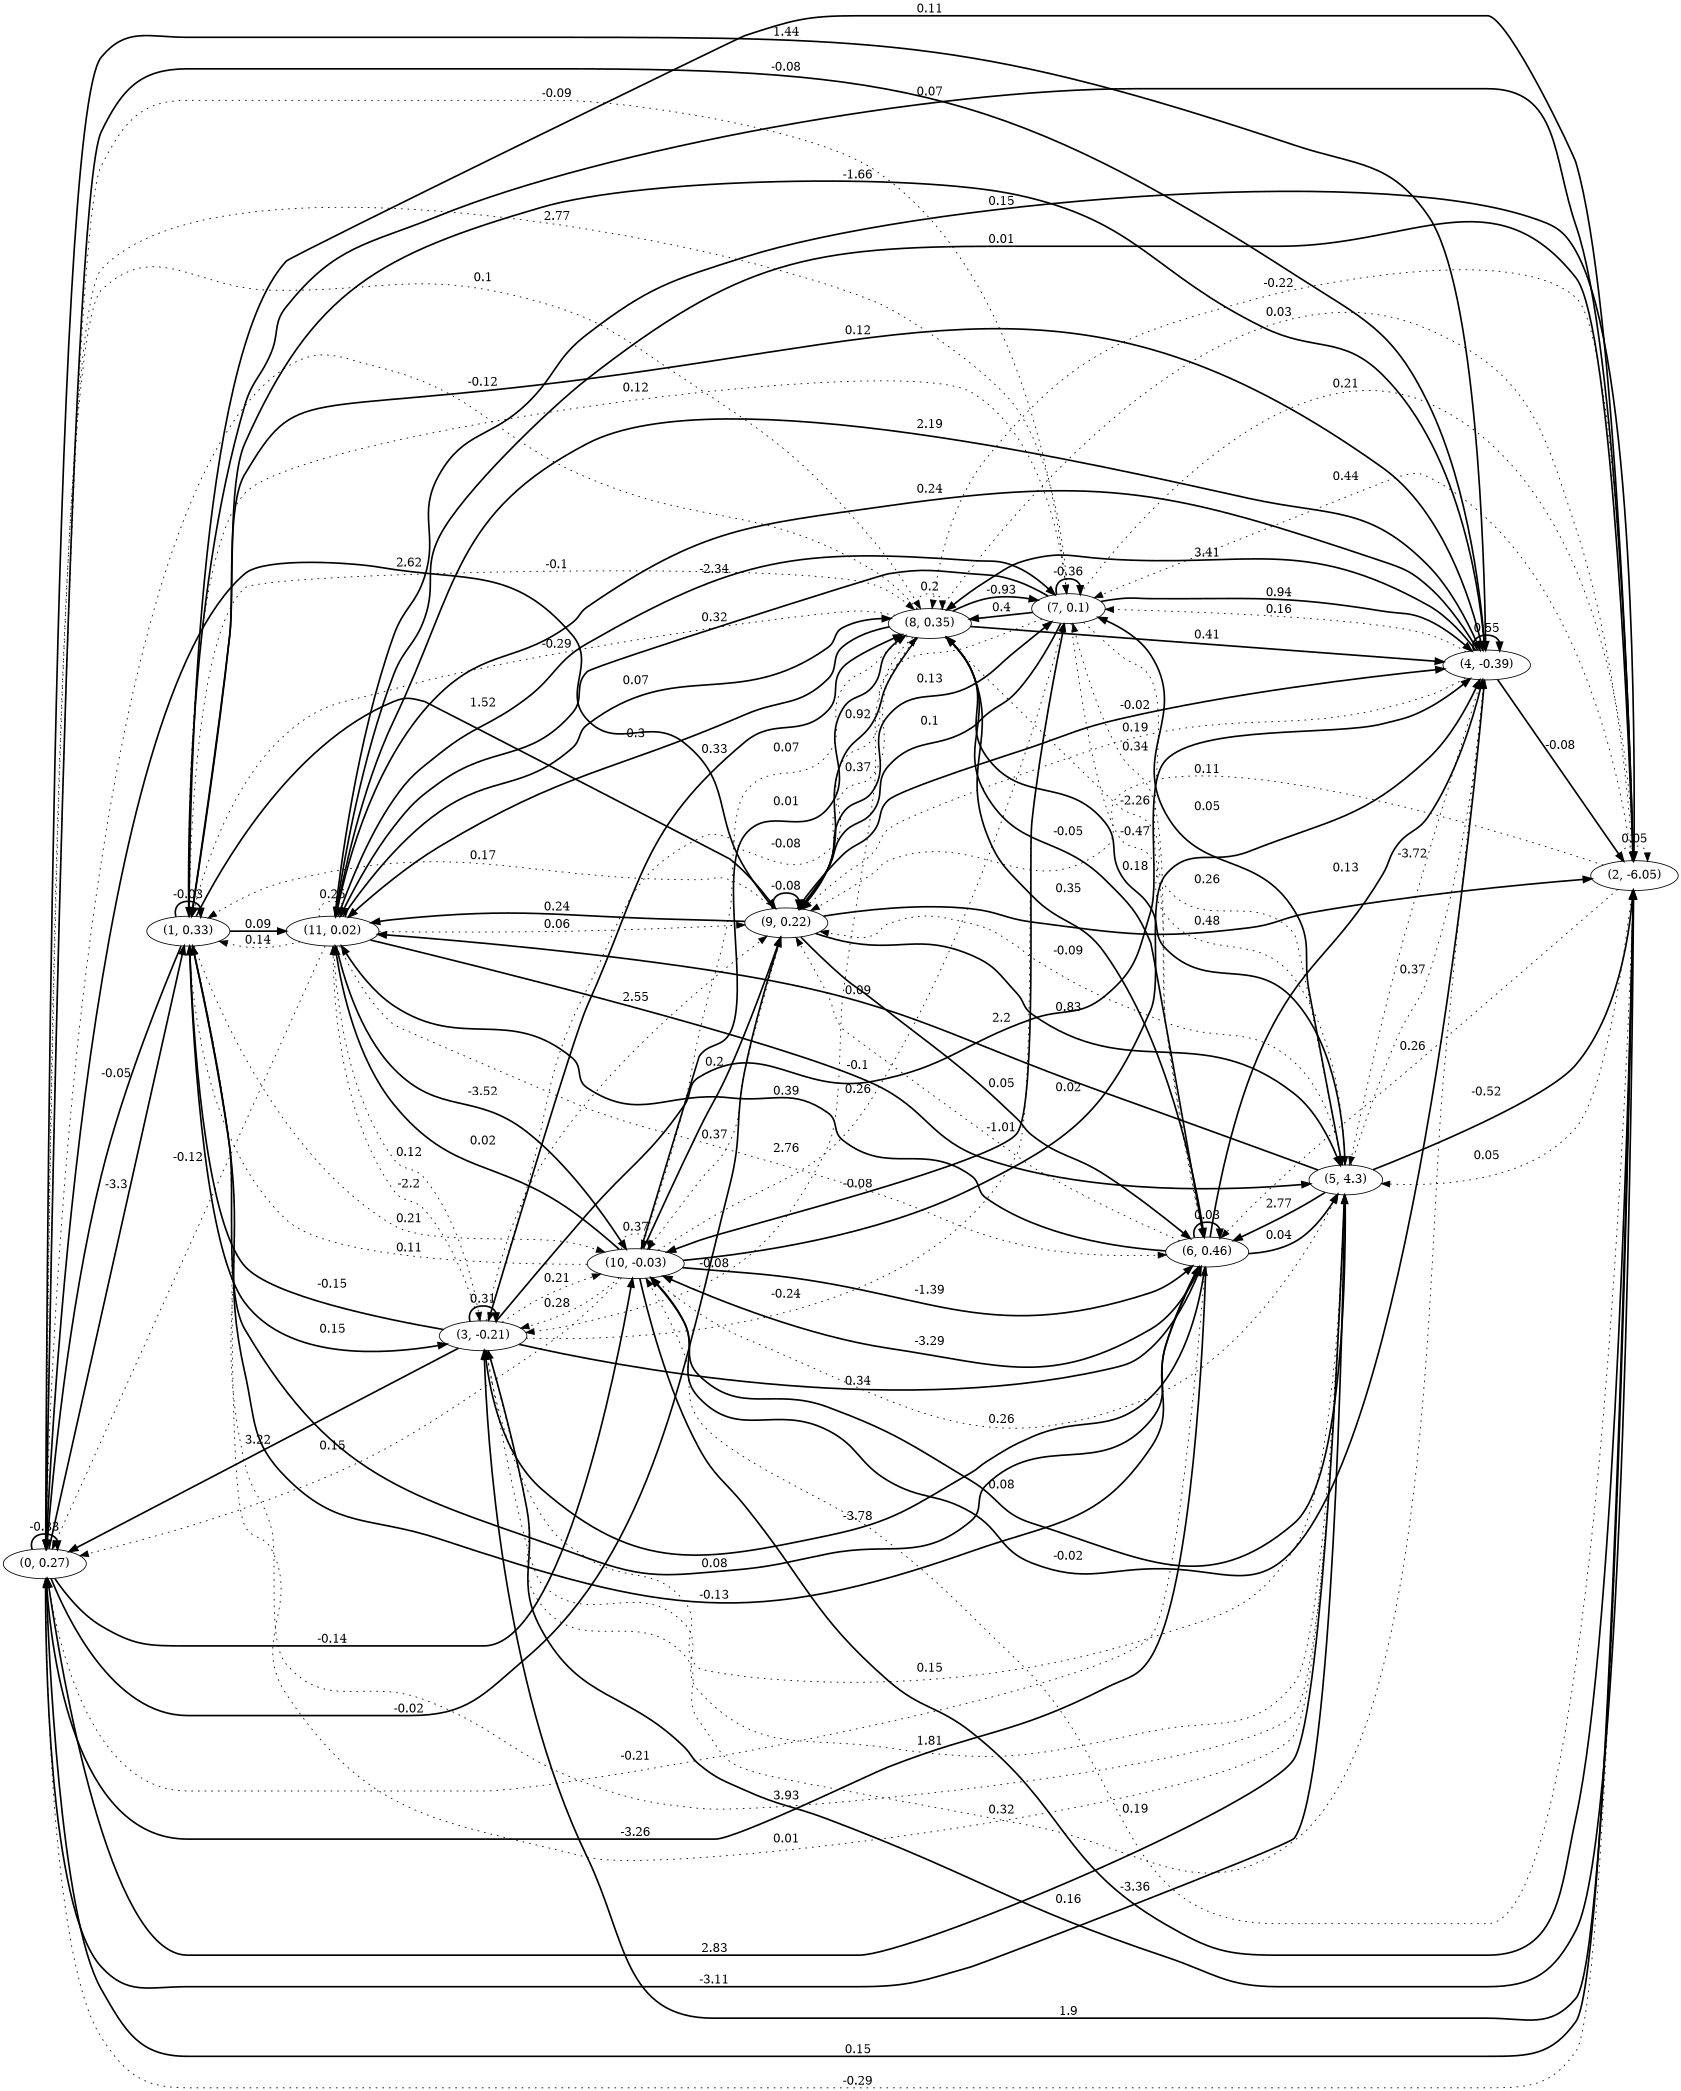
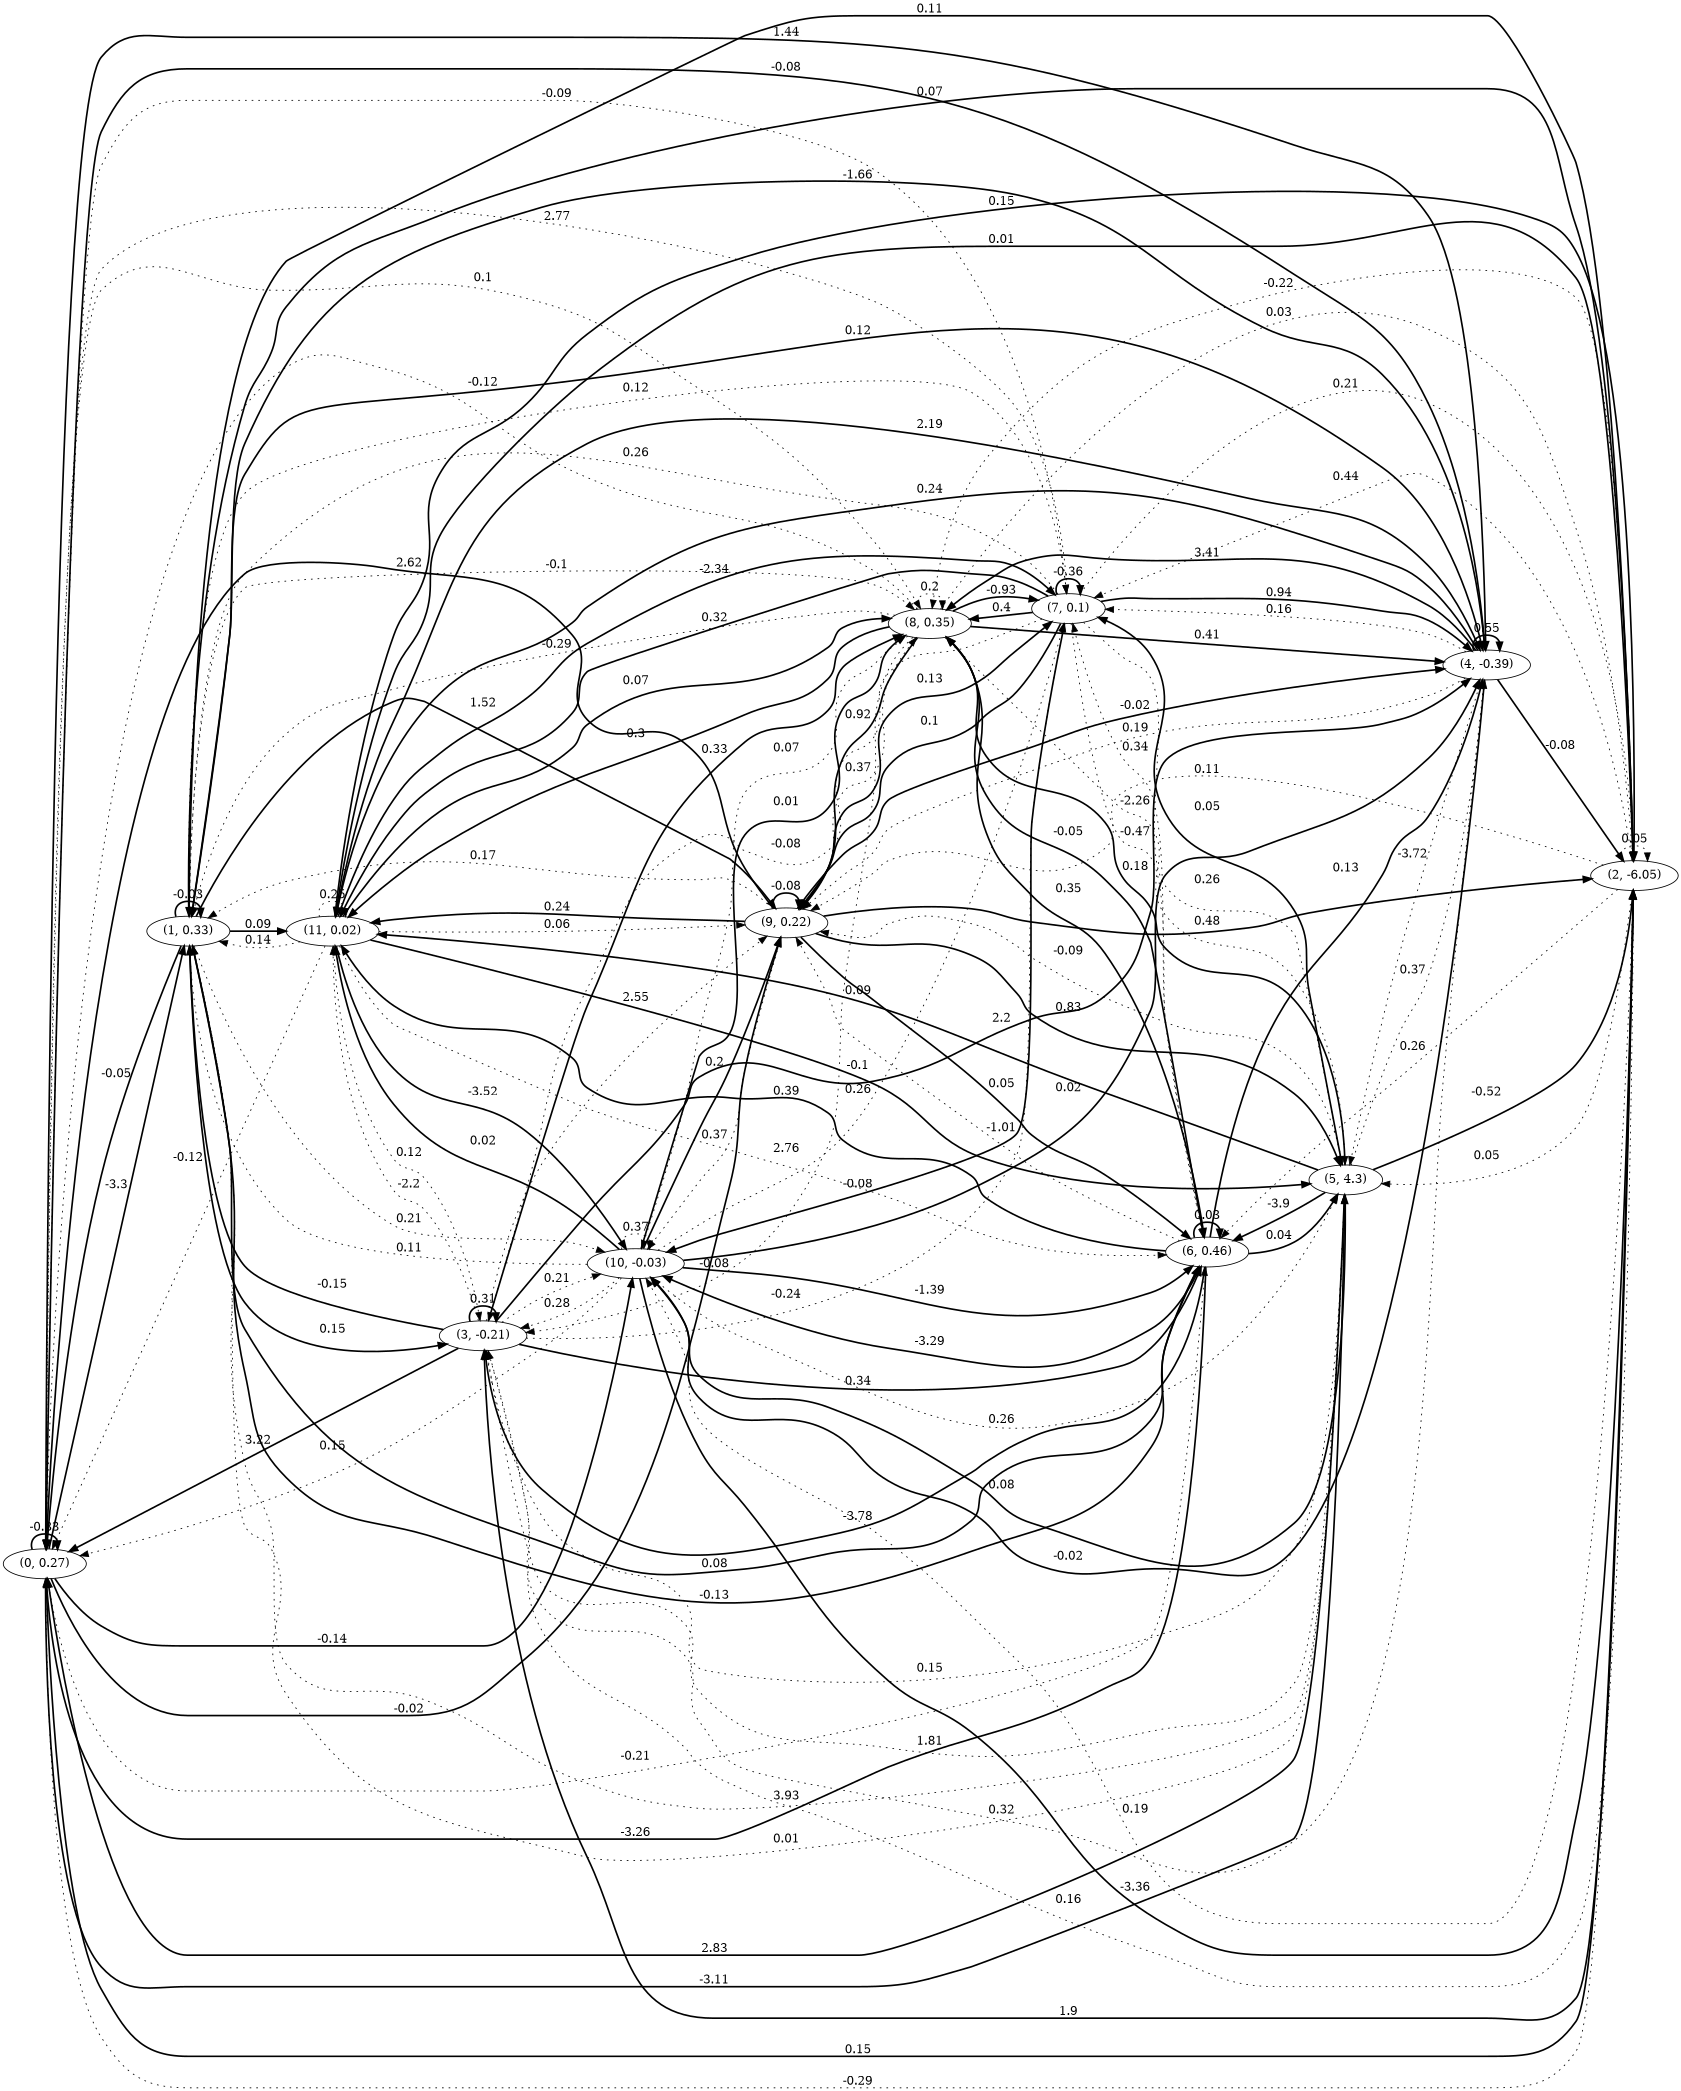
none -> (479, 456)
(1279, 1204) -> (1279, 1204)
(1397, 1987) -> (1397, 1987)
